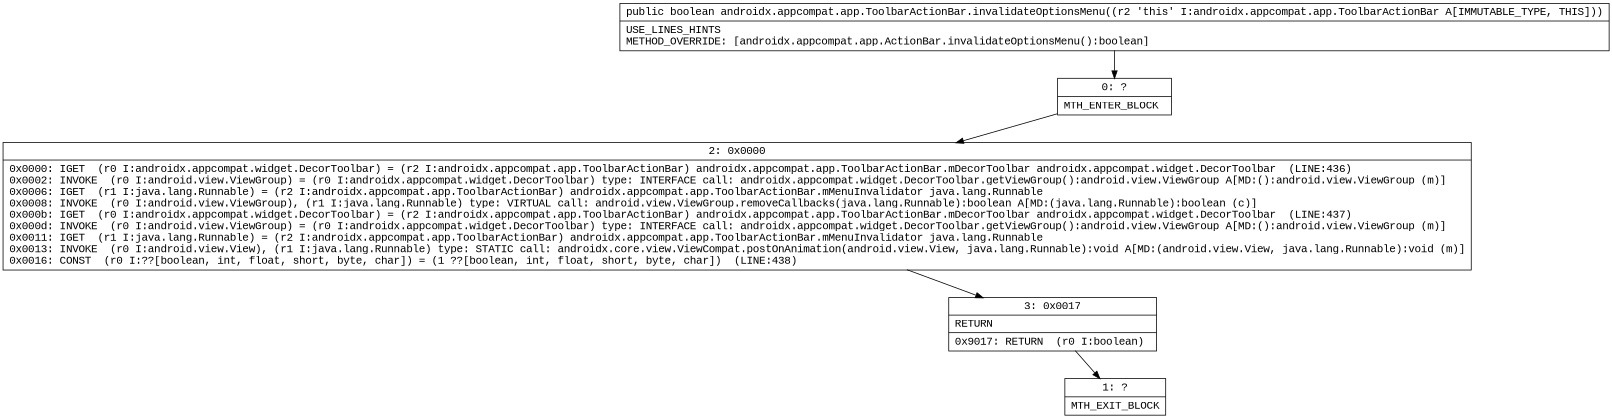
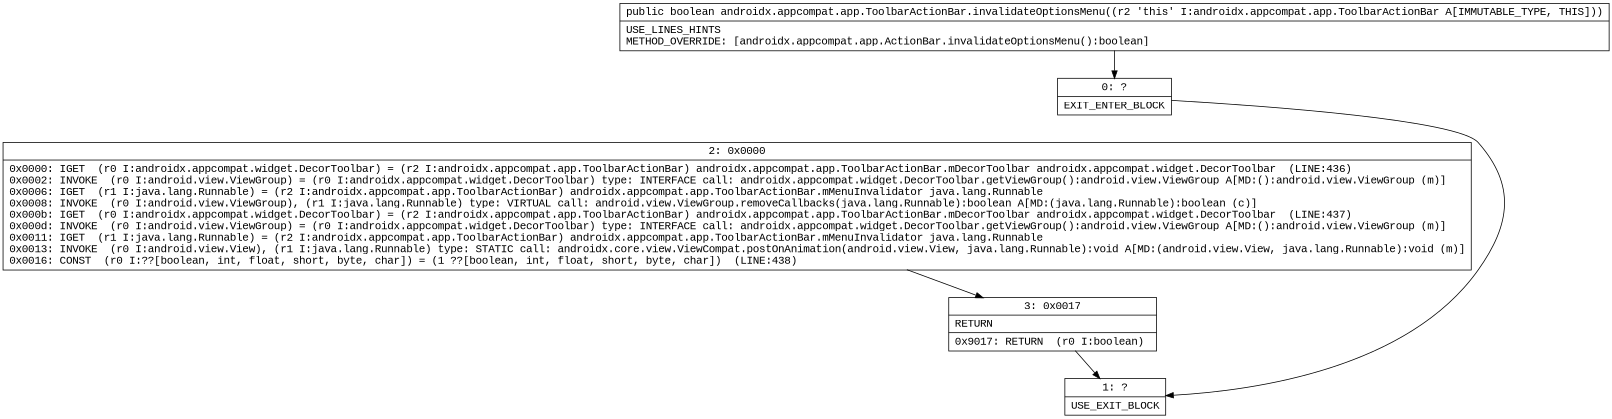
(1111, 105) -> (1115, 105)
(1010, 127) -> (1503, 220)
(1115, 406) -> (1115, 406)
